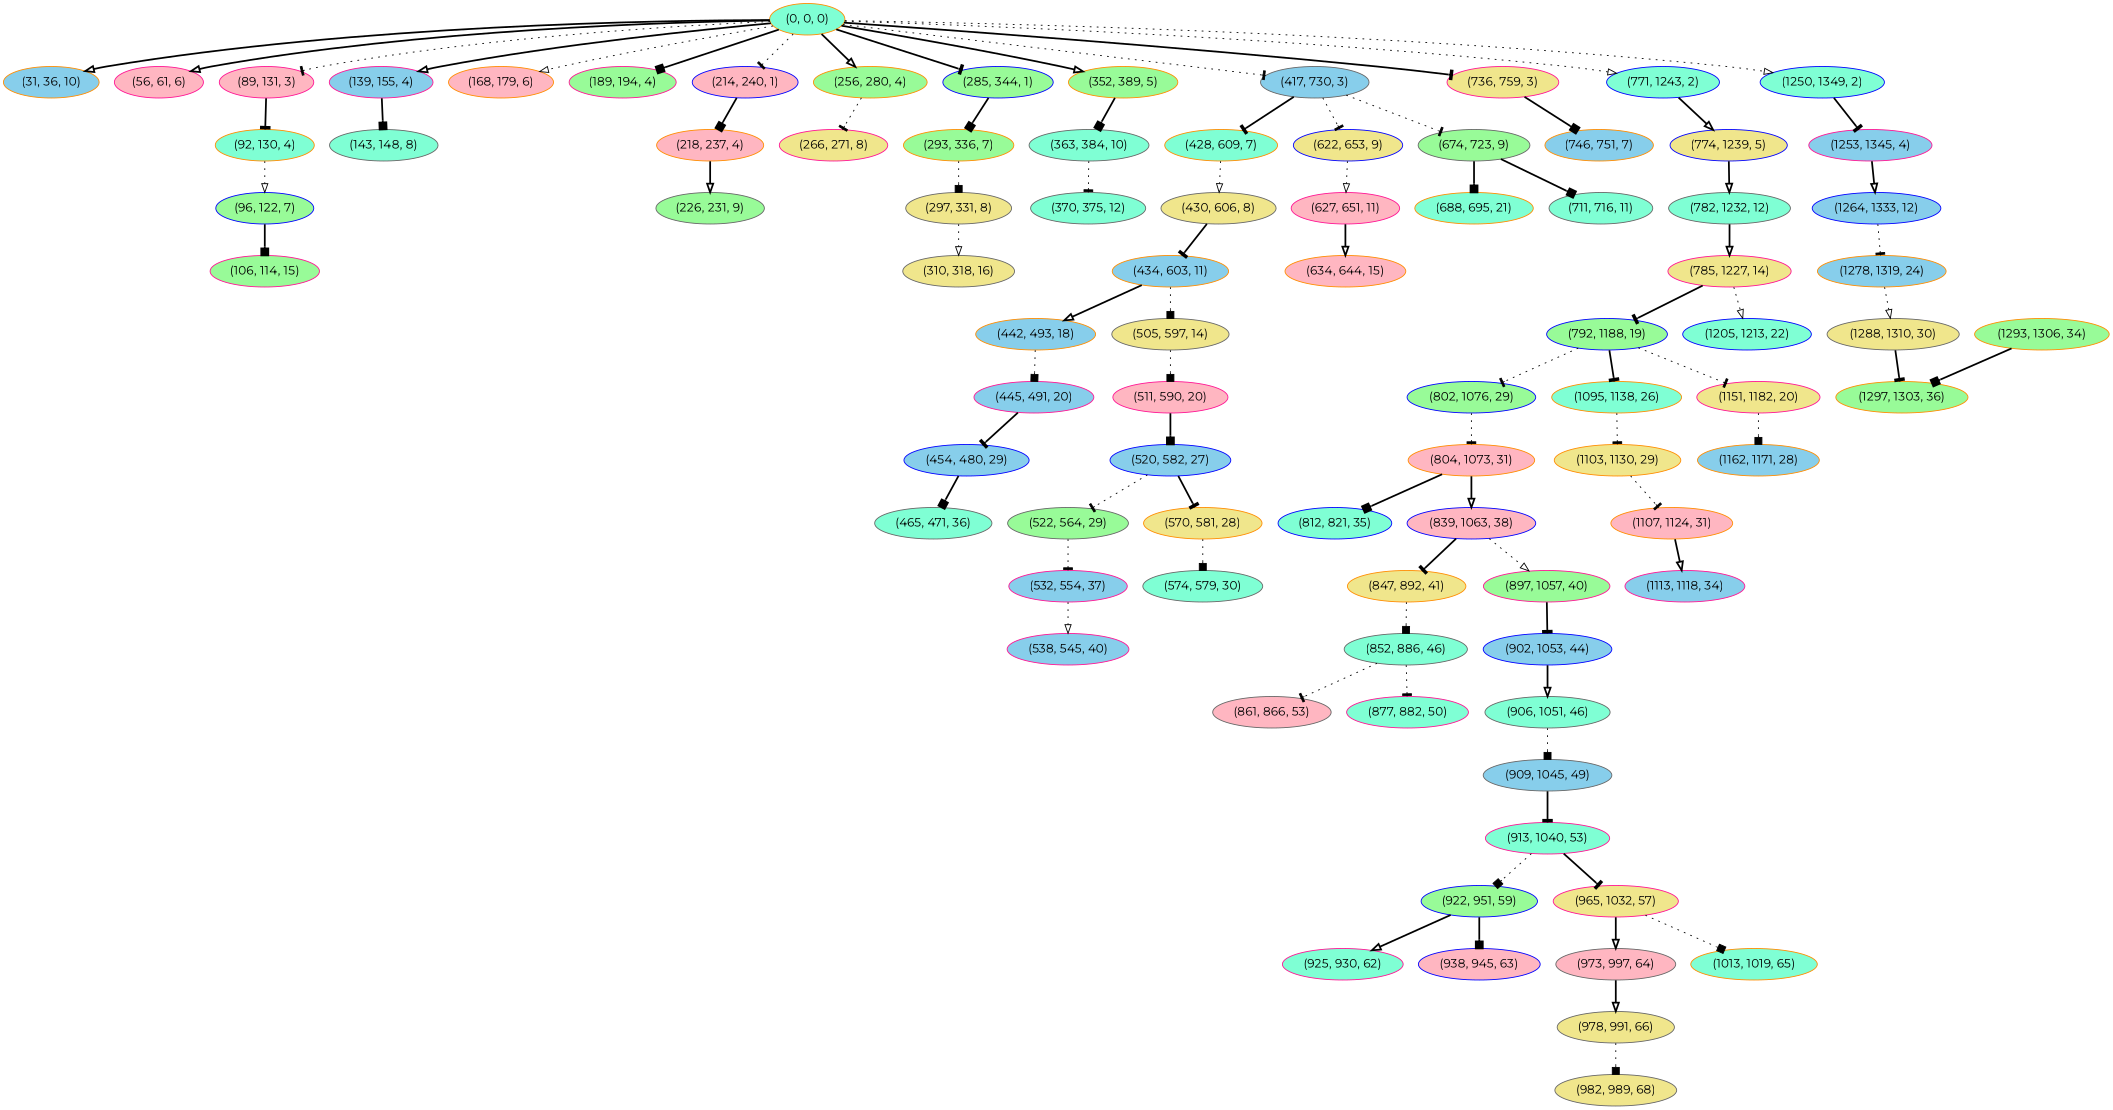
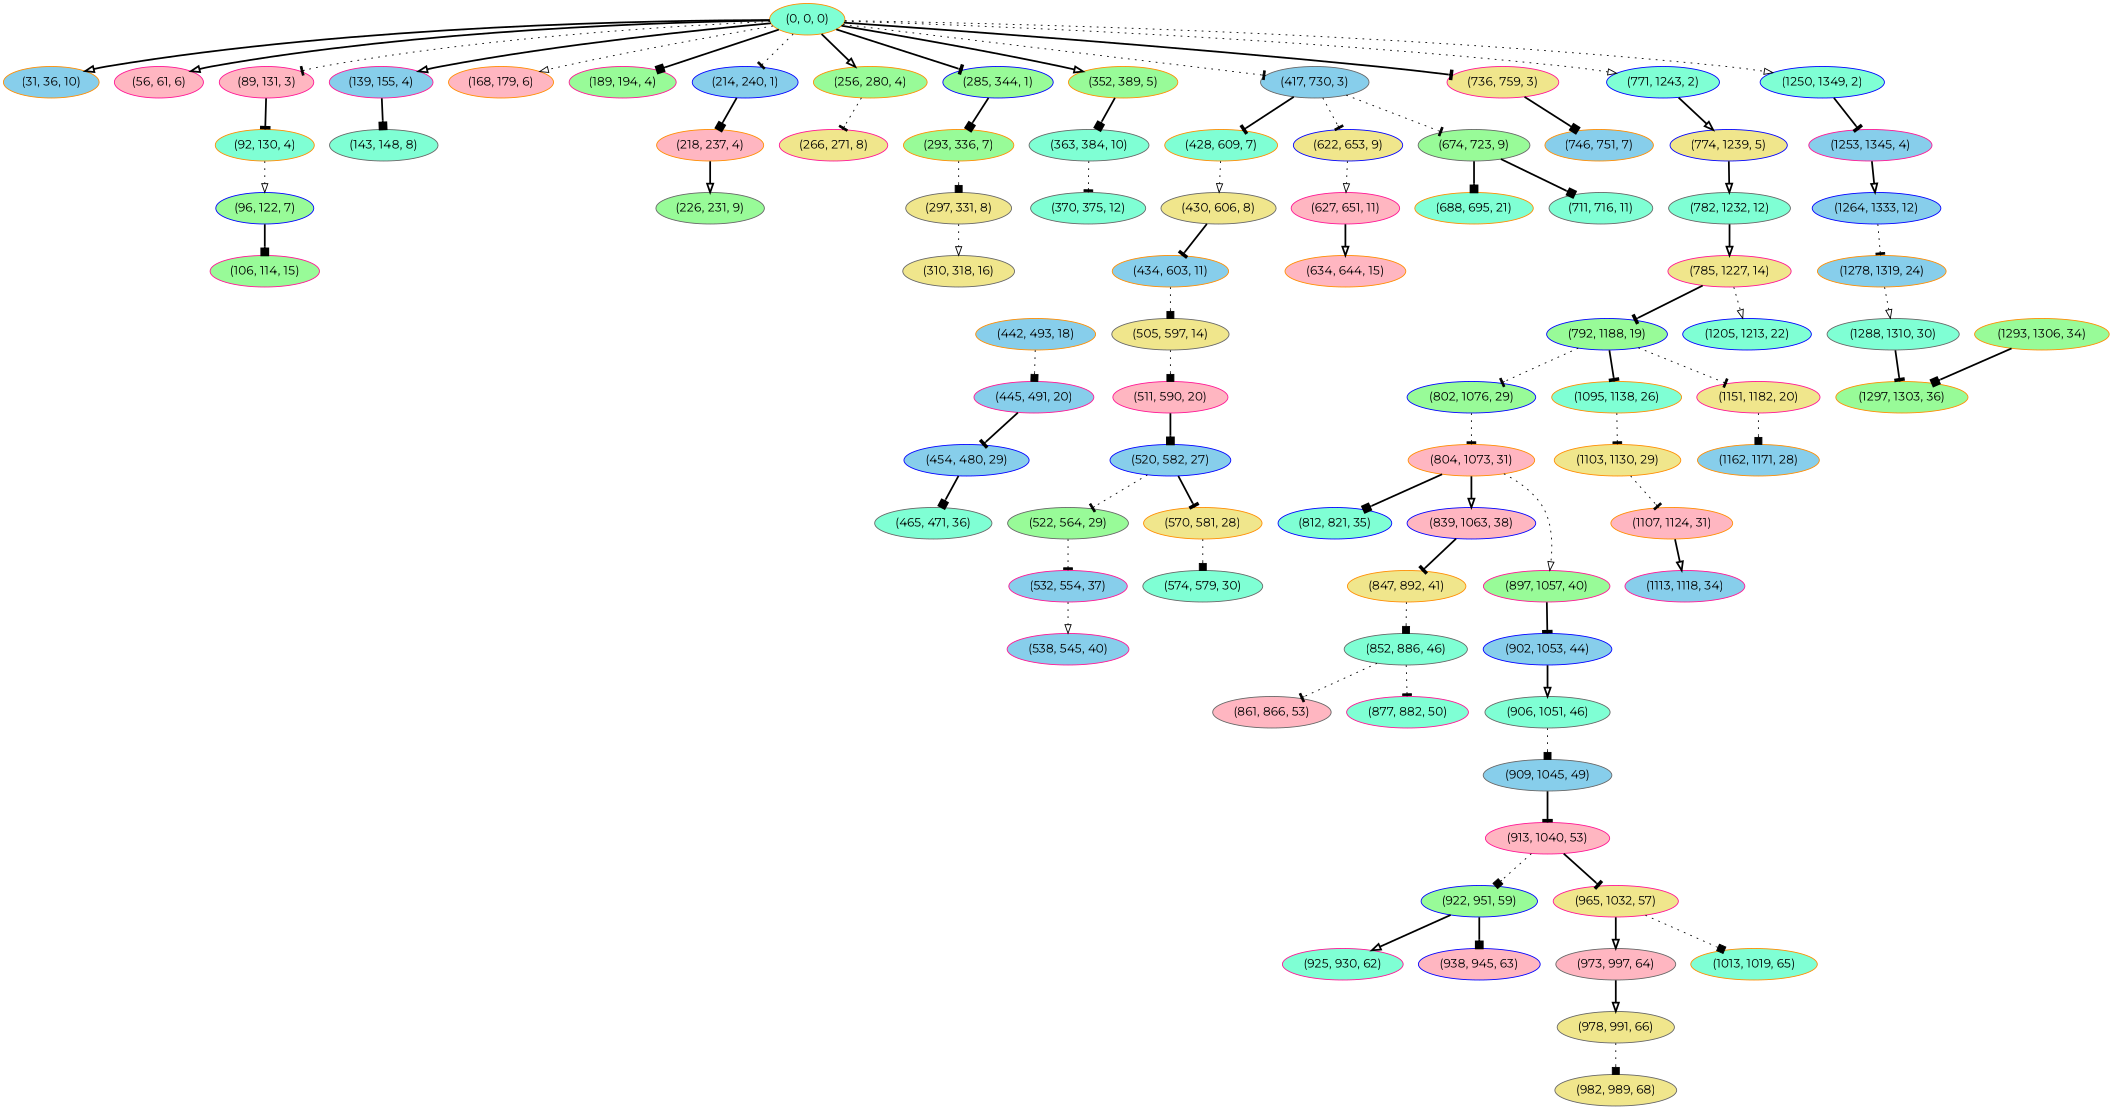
(745, 82) -> (745, 82)
(1107, 301) -> none
(1893, 334) -> (1893, 334)
(1506, 552) -> (1544, 509)
(1548, 838) -> (1548, 838)
